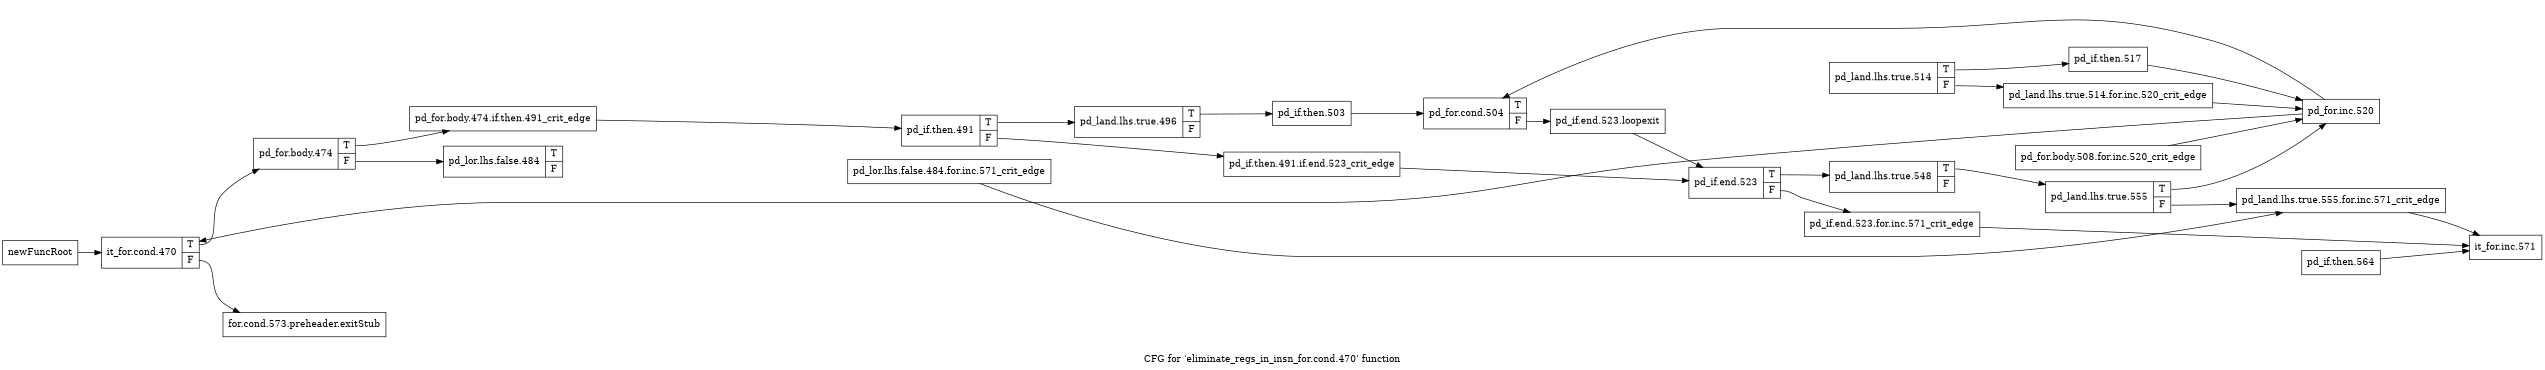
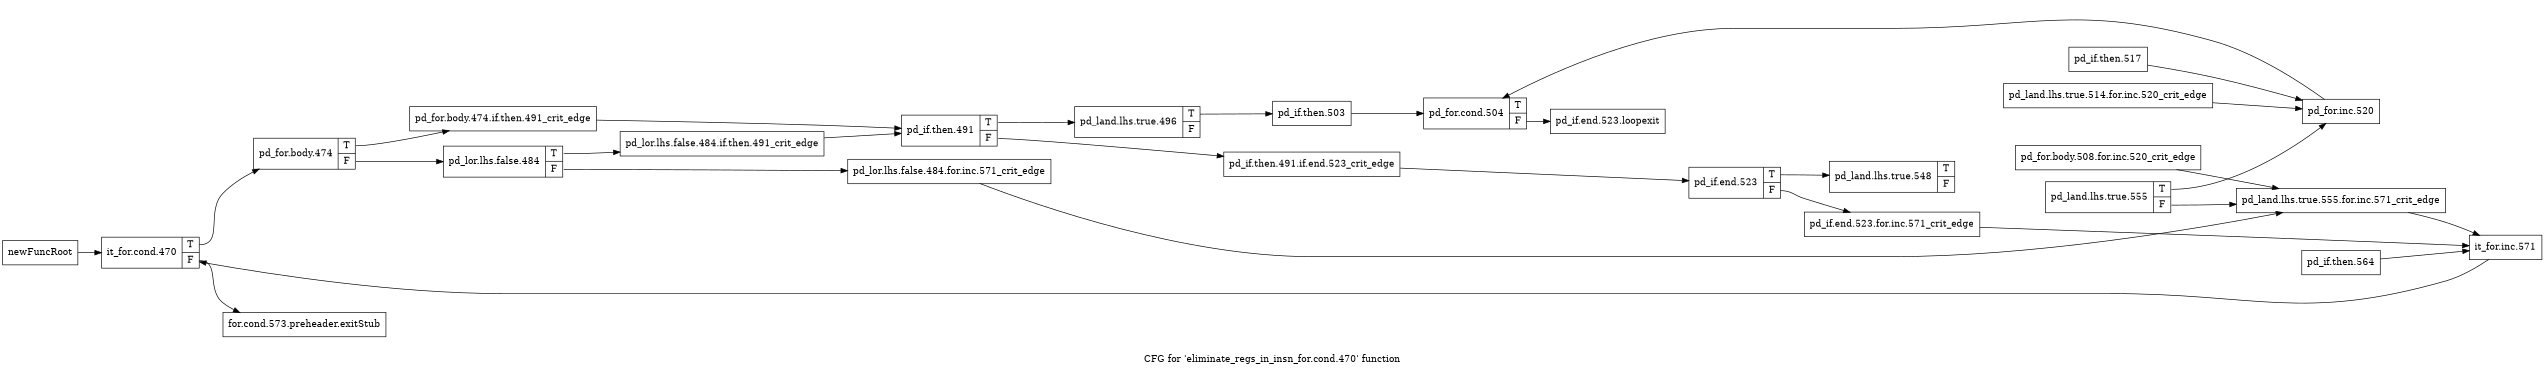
(1892, 78) -> none
(2232, 133) -> (2217, 177)
none -> (722, 144)
(1665, 149) -> none
none -> (702, 170)
(1997, 175) -> none
(1255, 203) -> (1350, 294)
